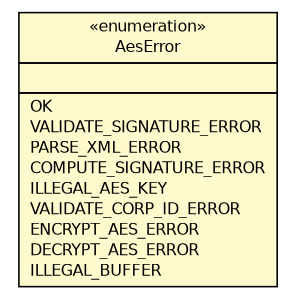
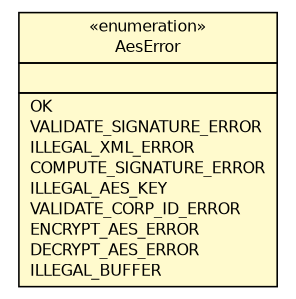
(106, 148) -> (113, 148)
